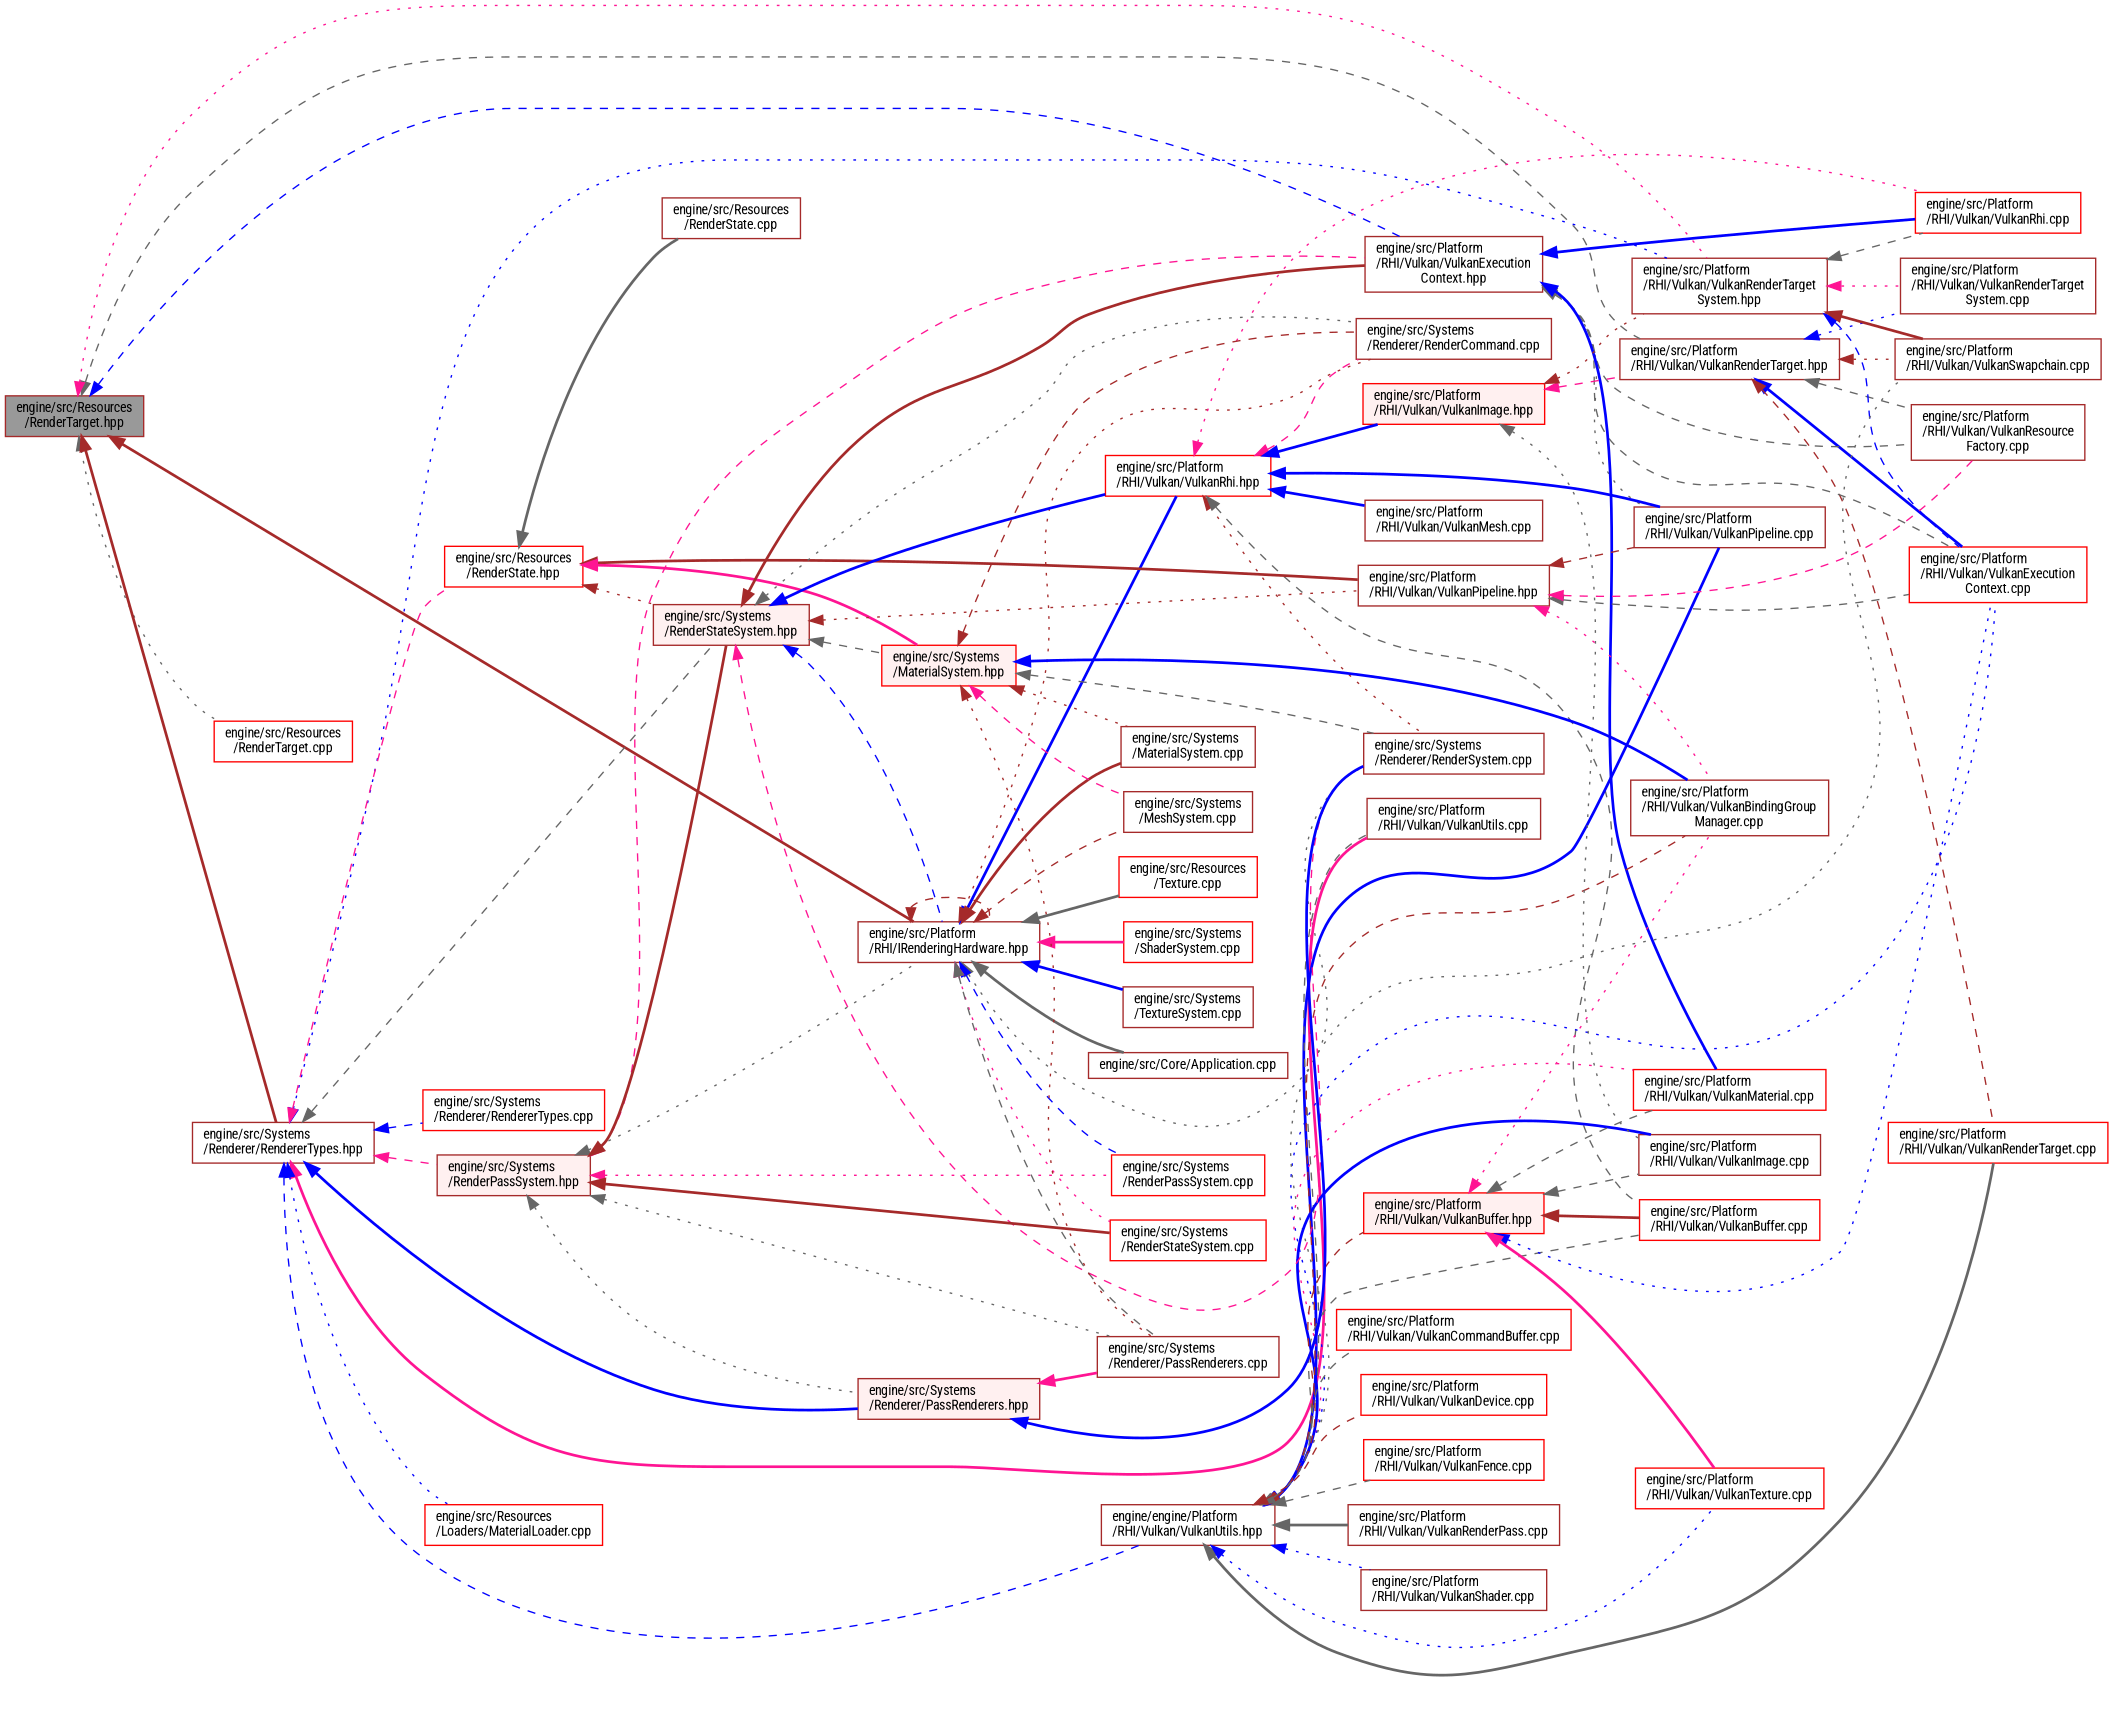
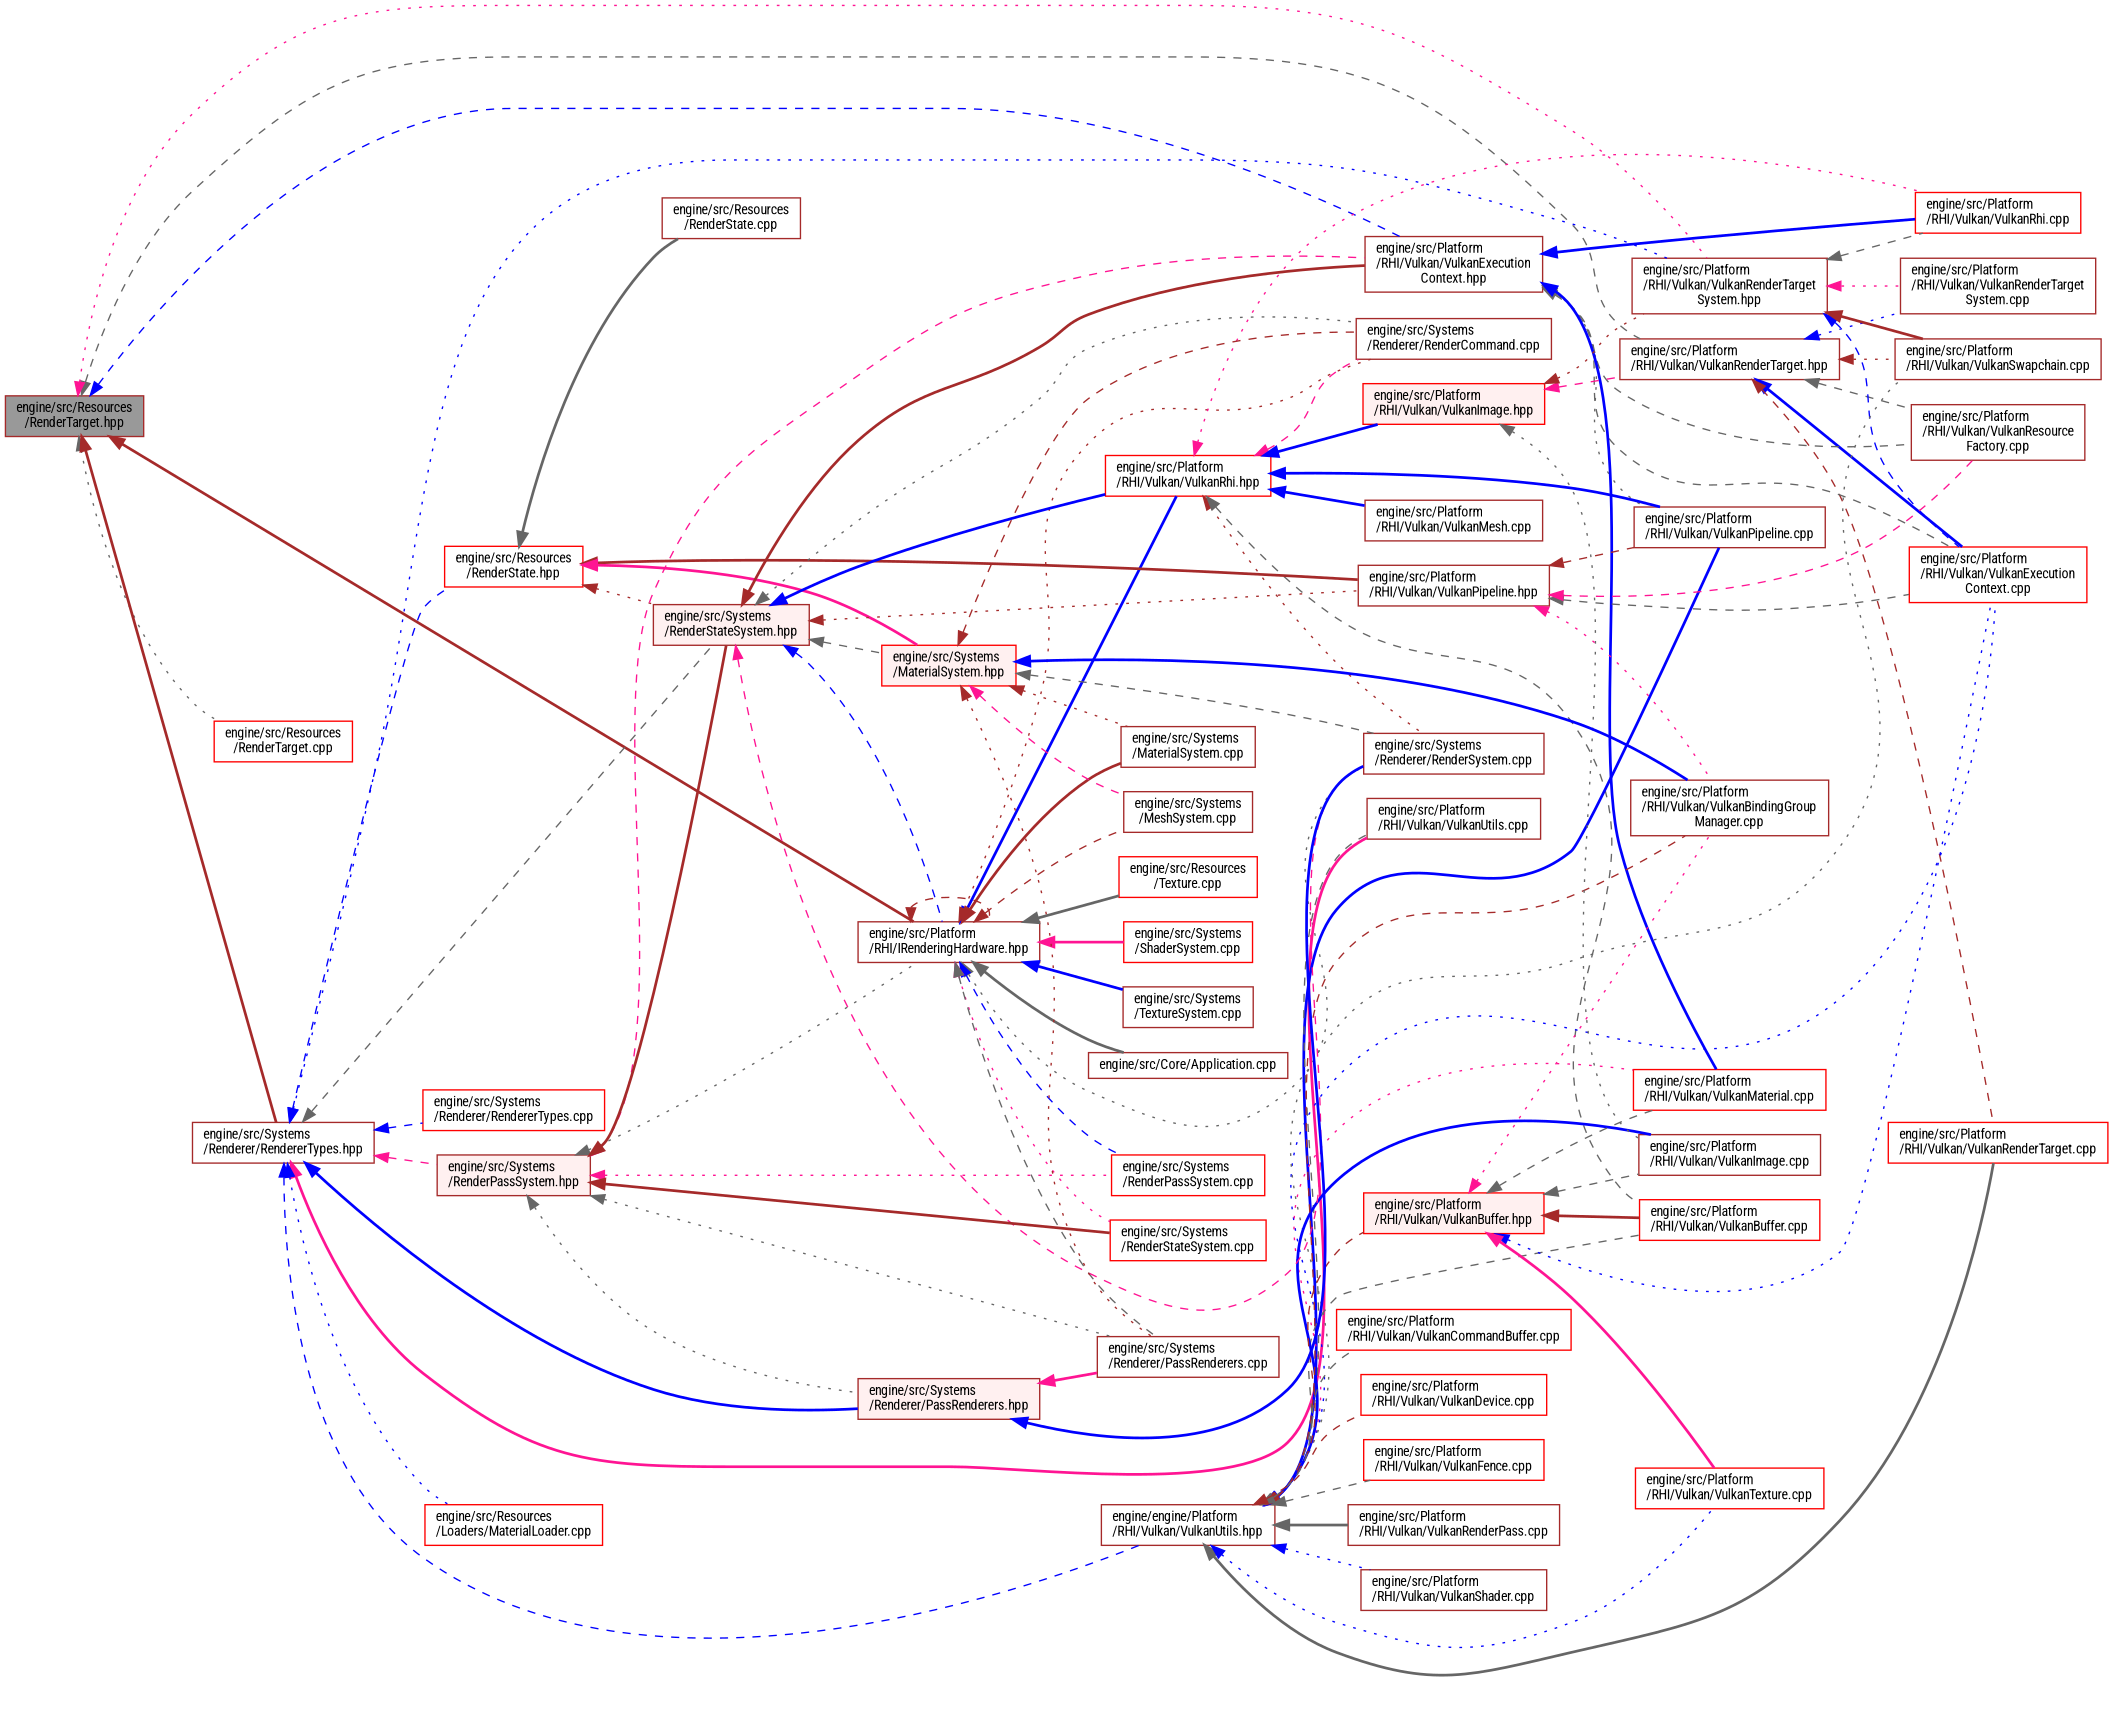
(357, 840) -> (357, 840)
